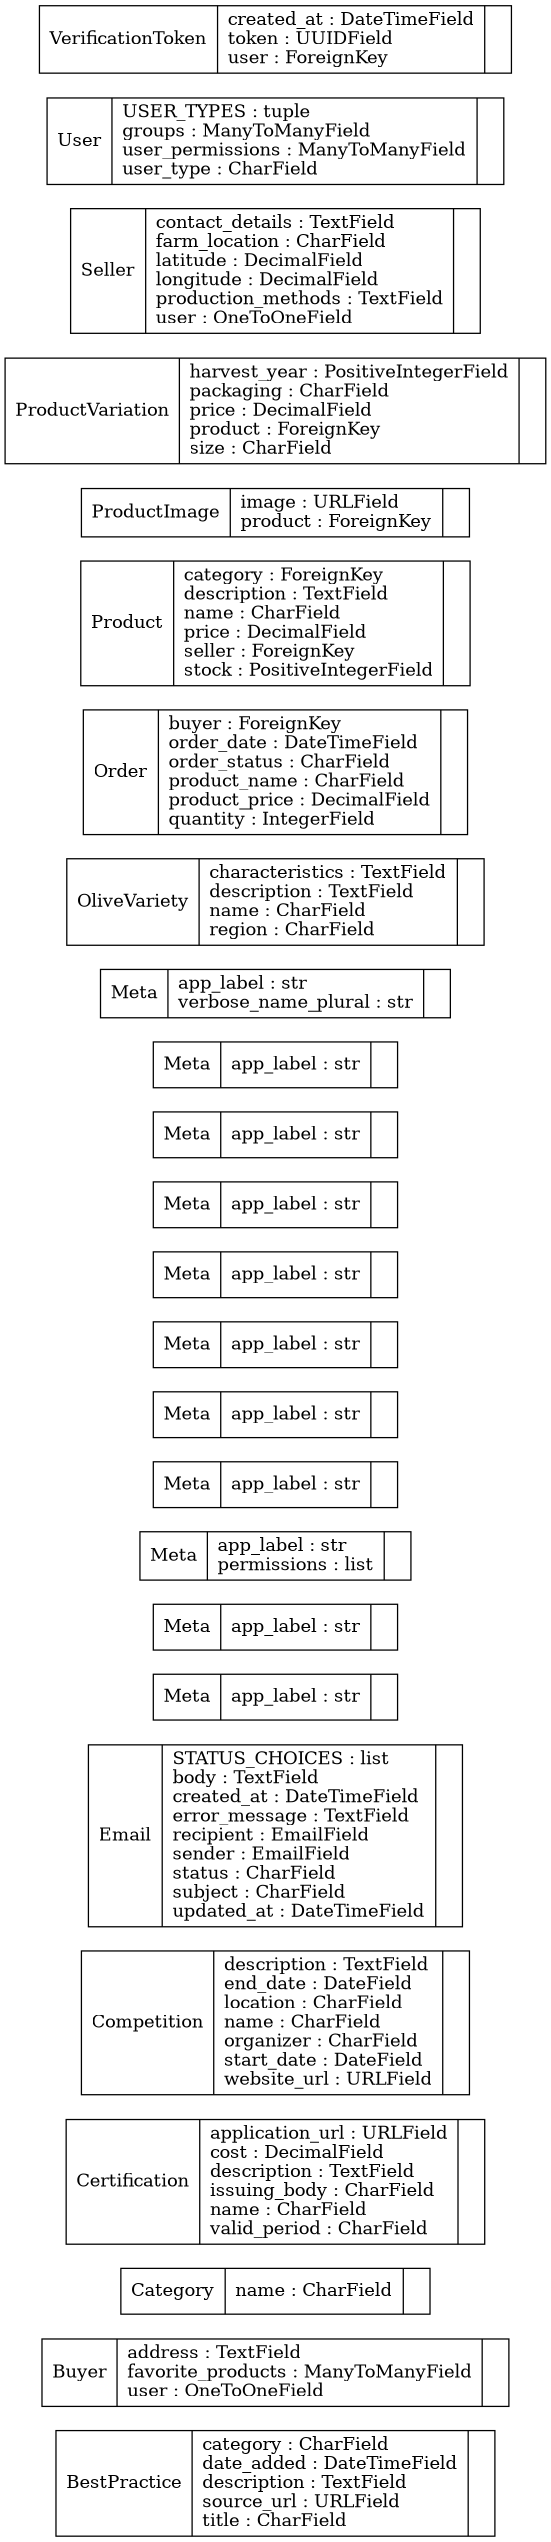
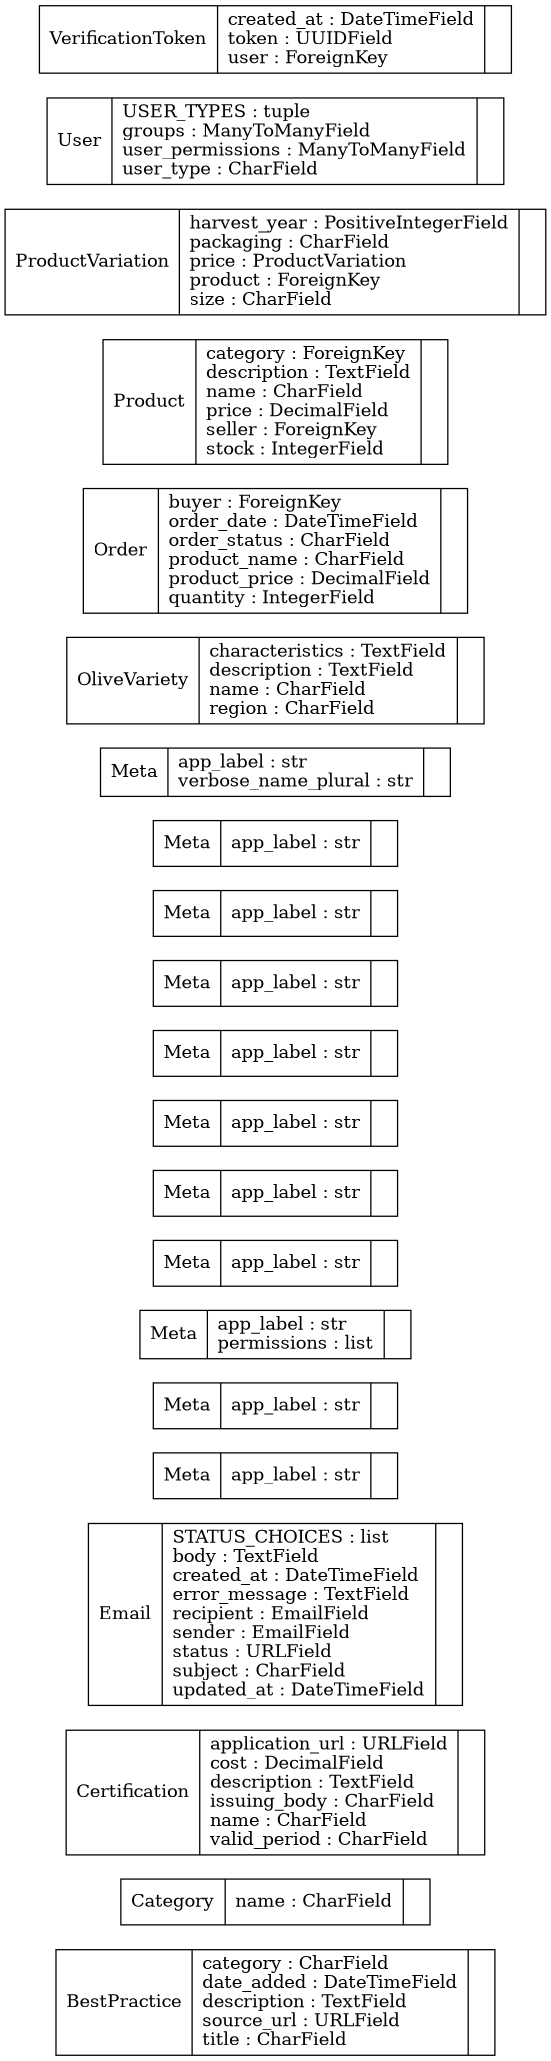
(275, 271) -> none
(281, 410) -> (298, 261)
(275, 513) -> none
(309, 670) -> (295, 449)
(254, 1873) -> (253, 1652)
(275, 2023) -> none
(275, 2373) -> none
